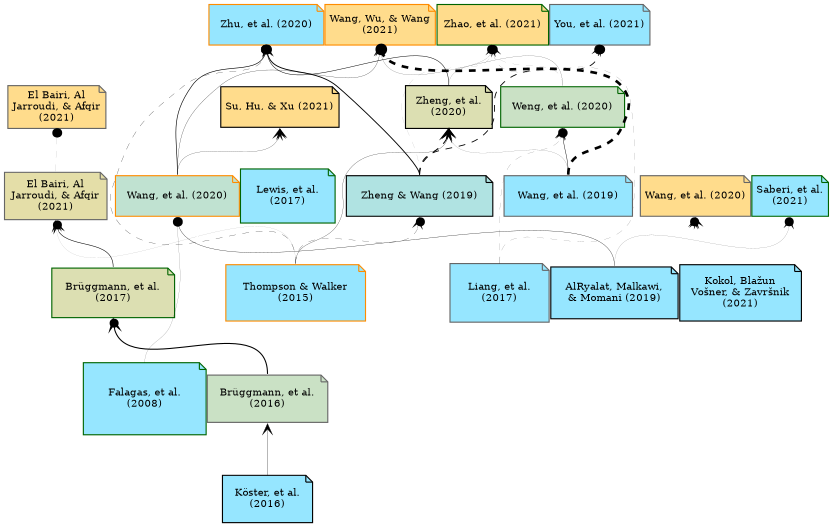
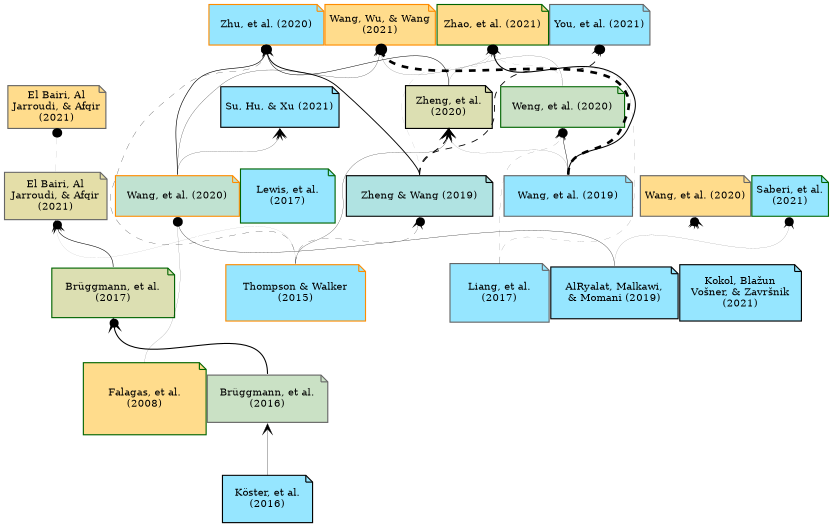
none -> (620, 79)
(280, 107) -> (280, 107)
(145, 399) -> (145, 399)
